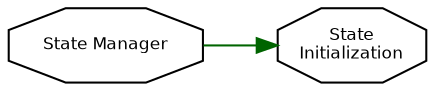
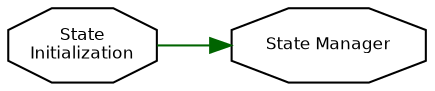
(230, 45) -> (184, 45)
